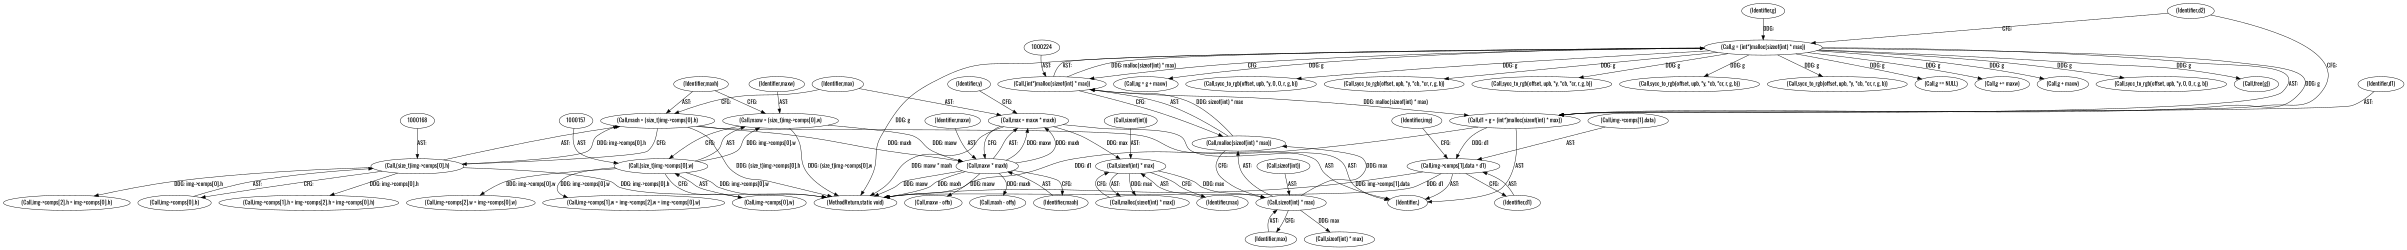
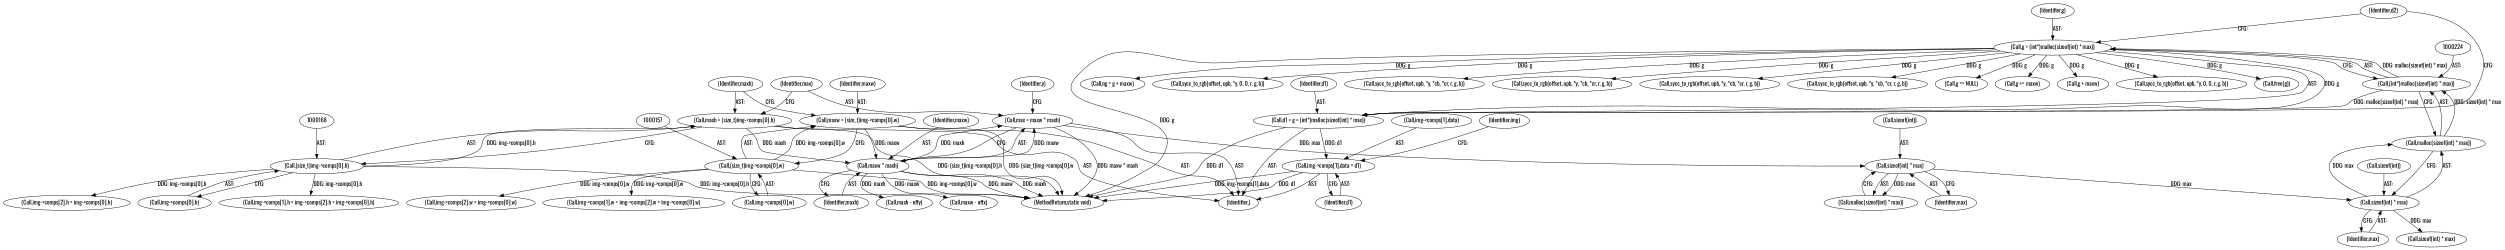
(1769, 29) -> (2058, 29)
none -> (1061, 136)
